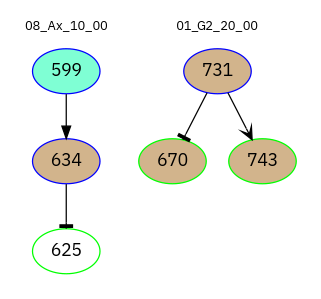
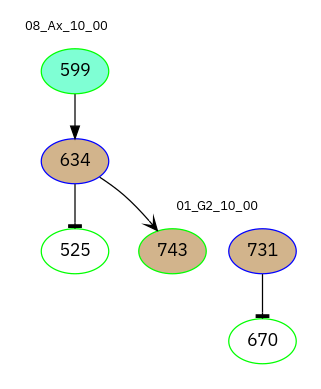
(218, 27) -> (218, 207)
(66, 71) -> (75, 71)
(237, 111) -> (137, 207)
(172, 161) -> (262, 341)
(66, 251) -> (75, 251)
